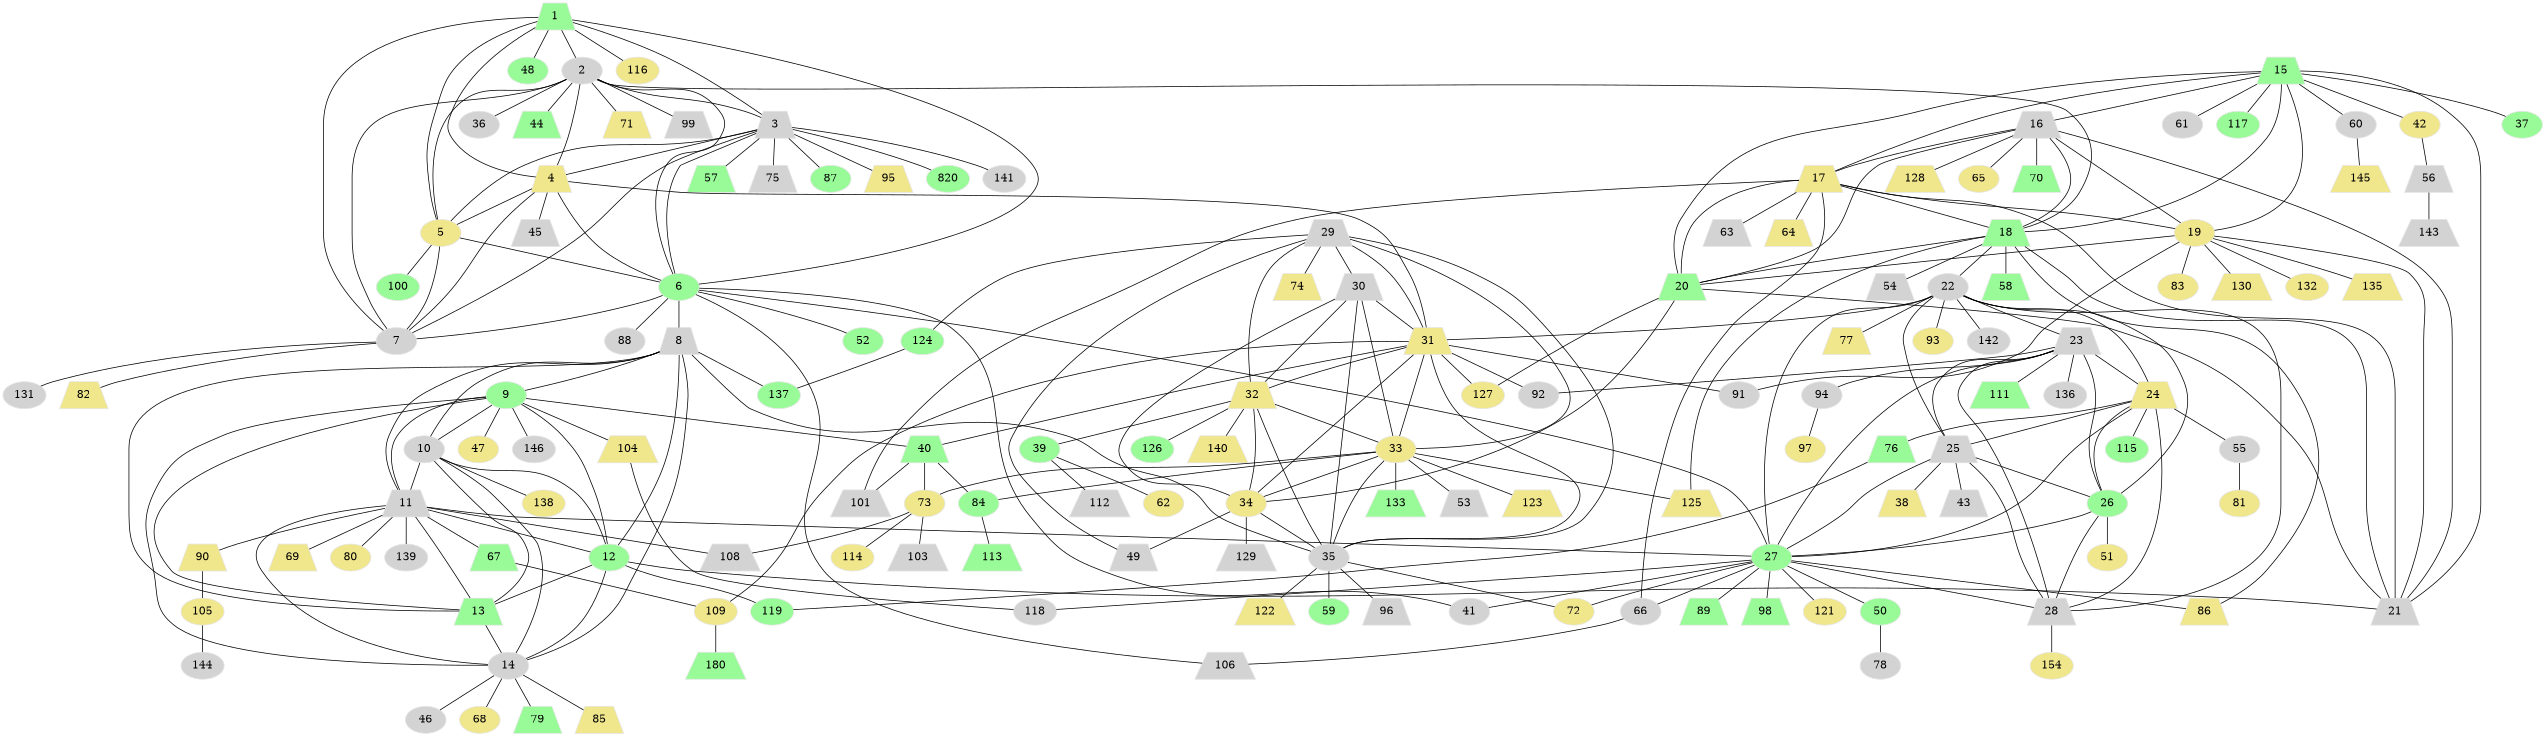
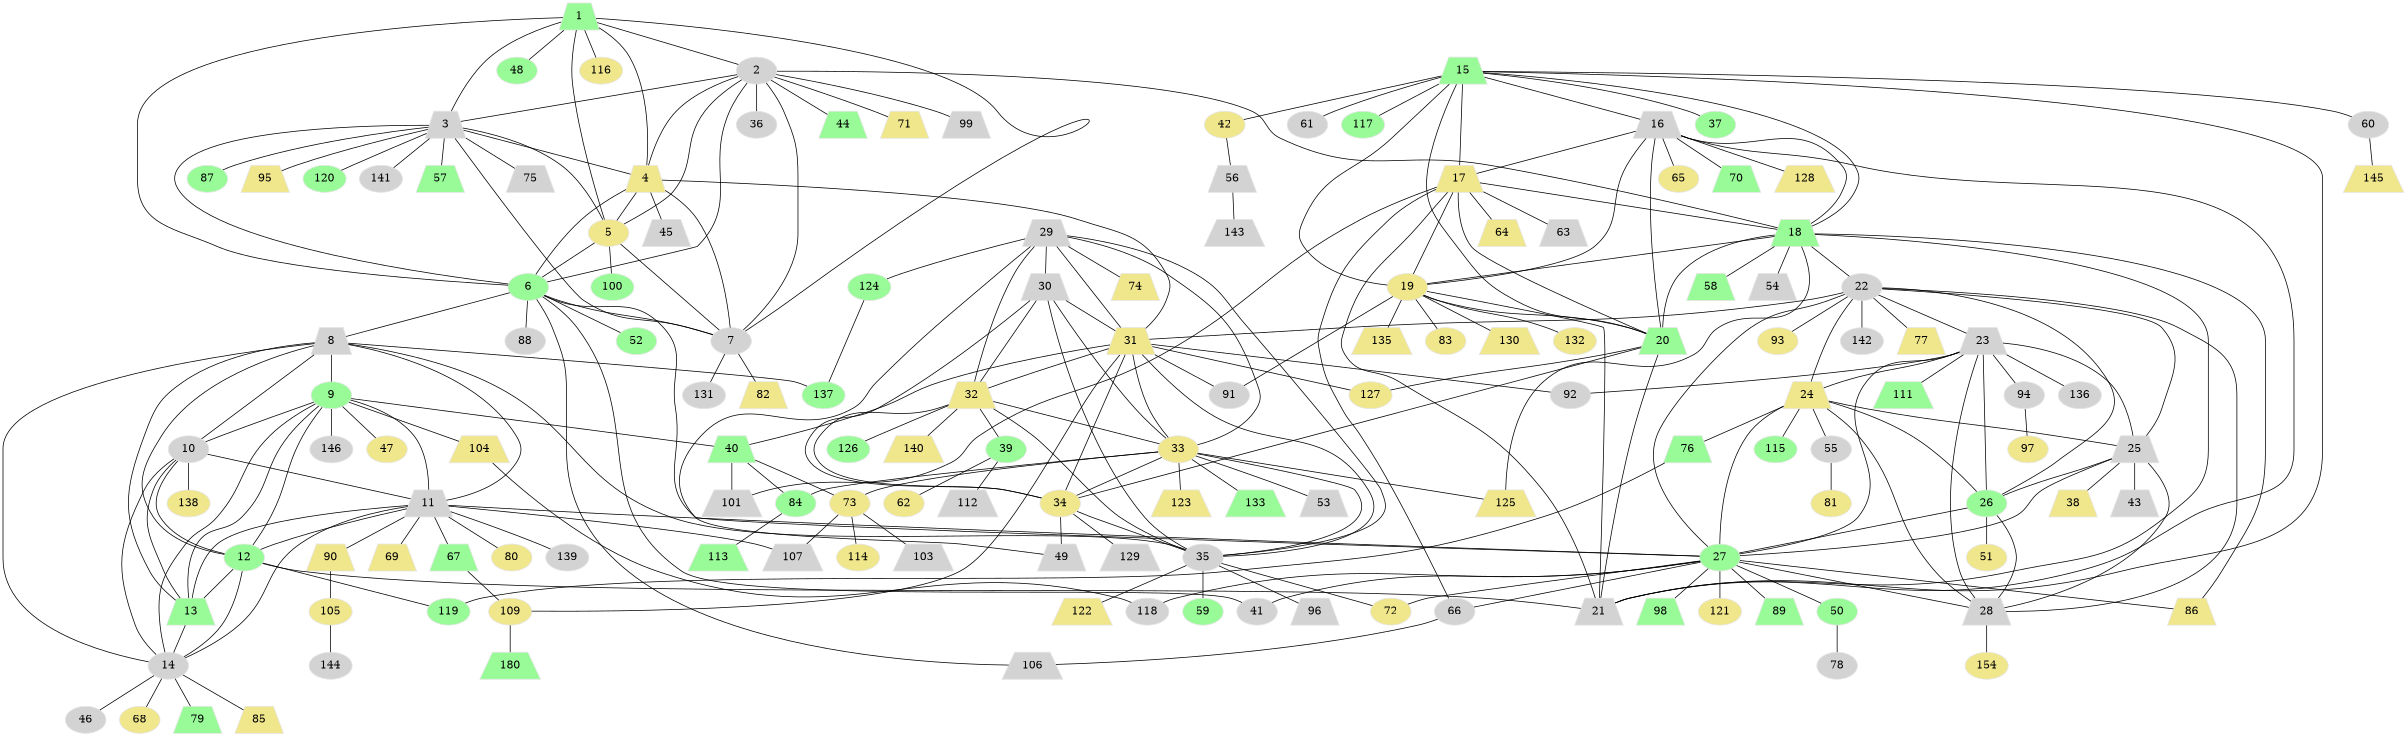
(948, 179) -> (325, 179)
none -> (1601, 260)
(730, 558) -> (793, 558)
